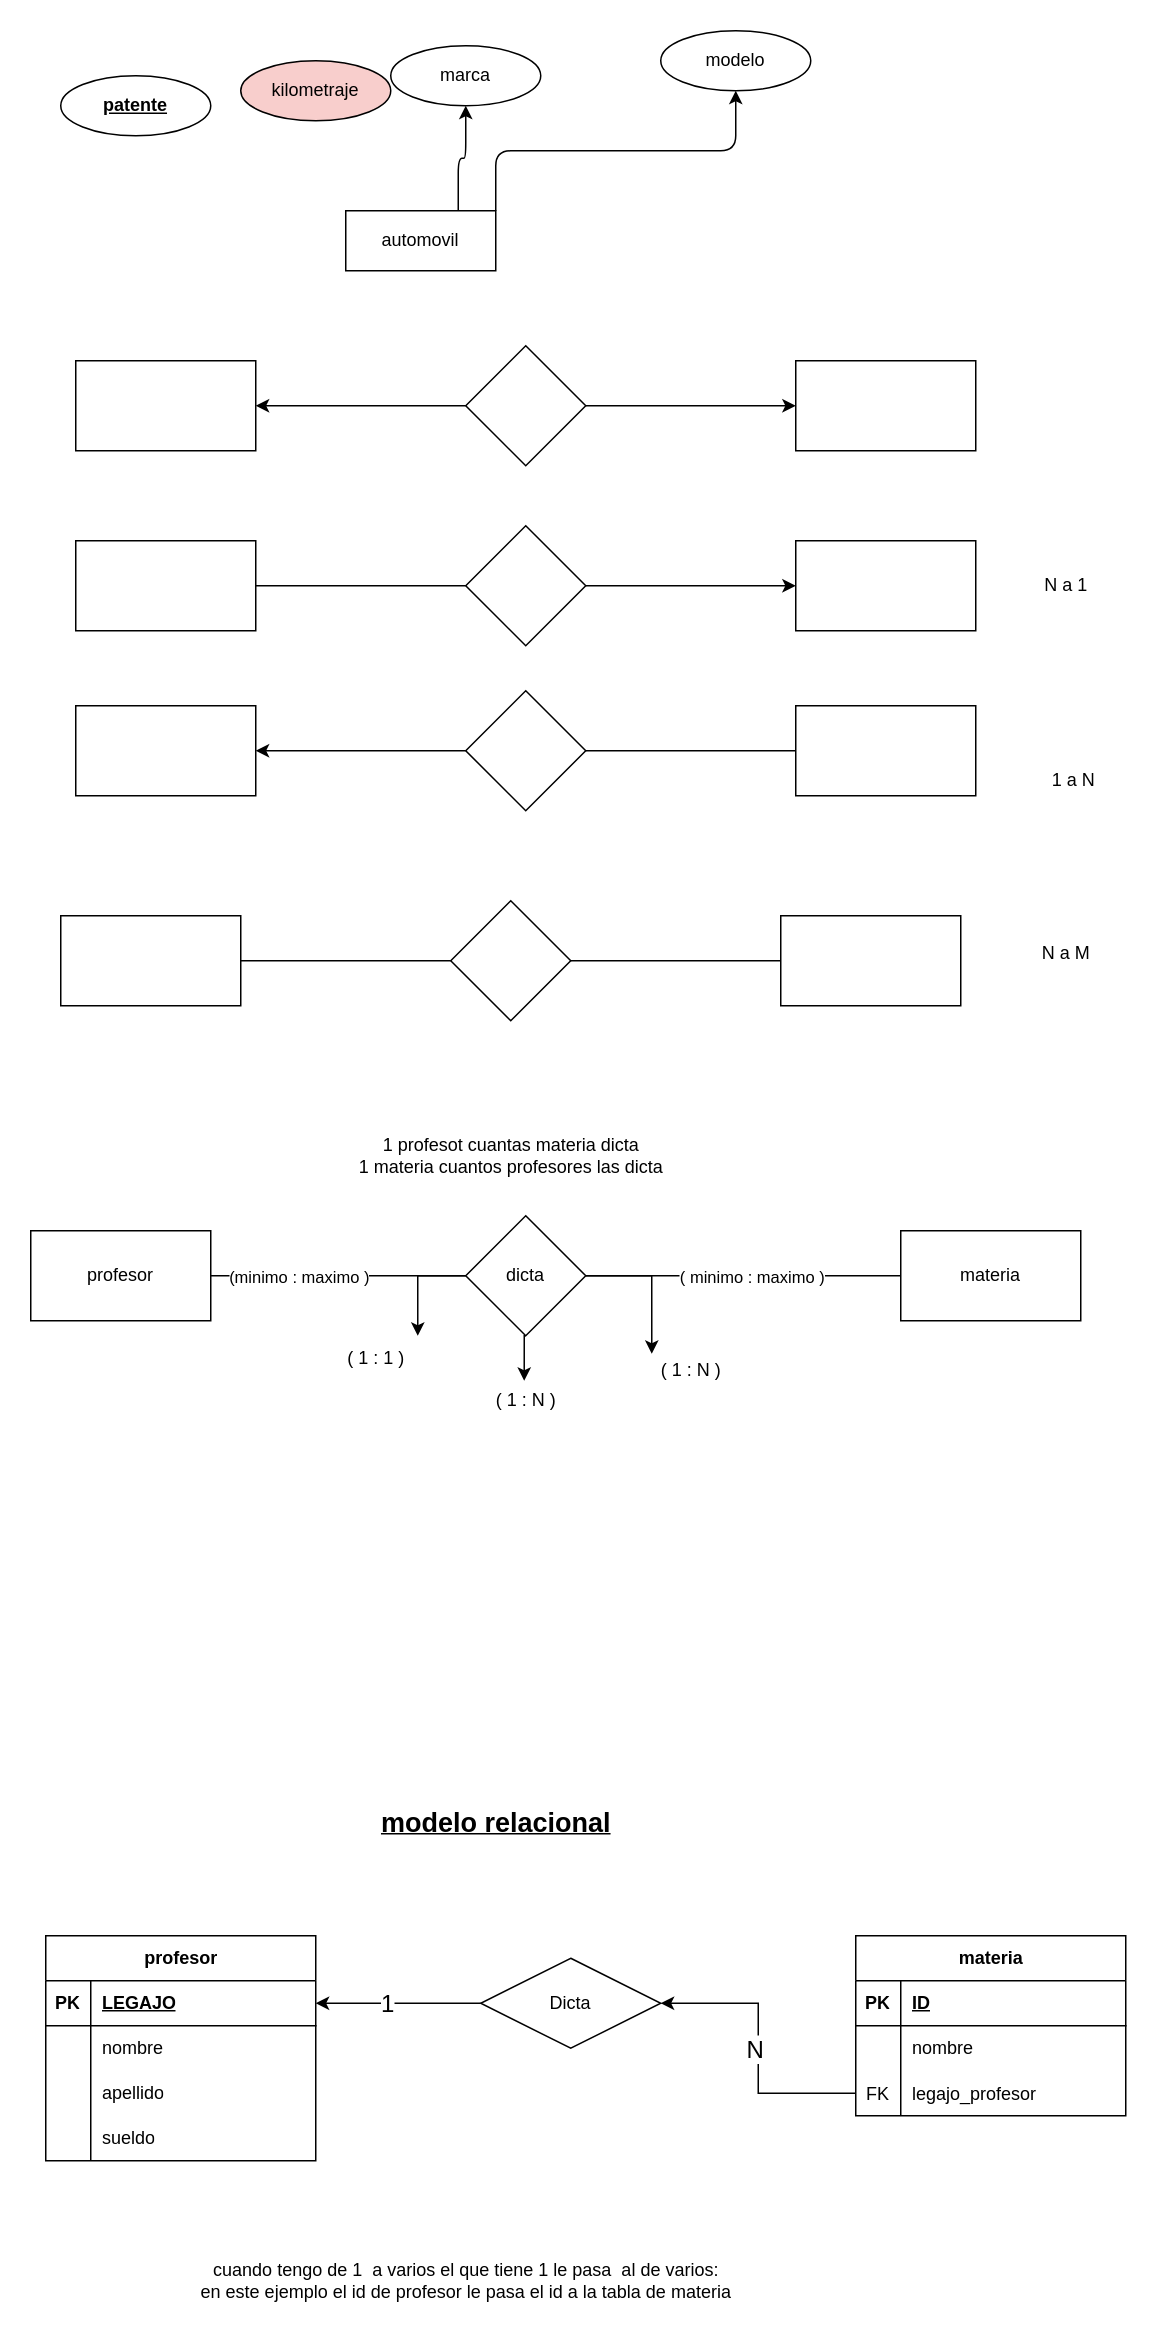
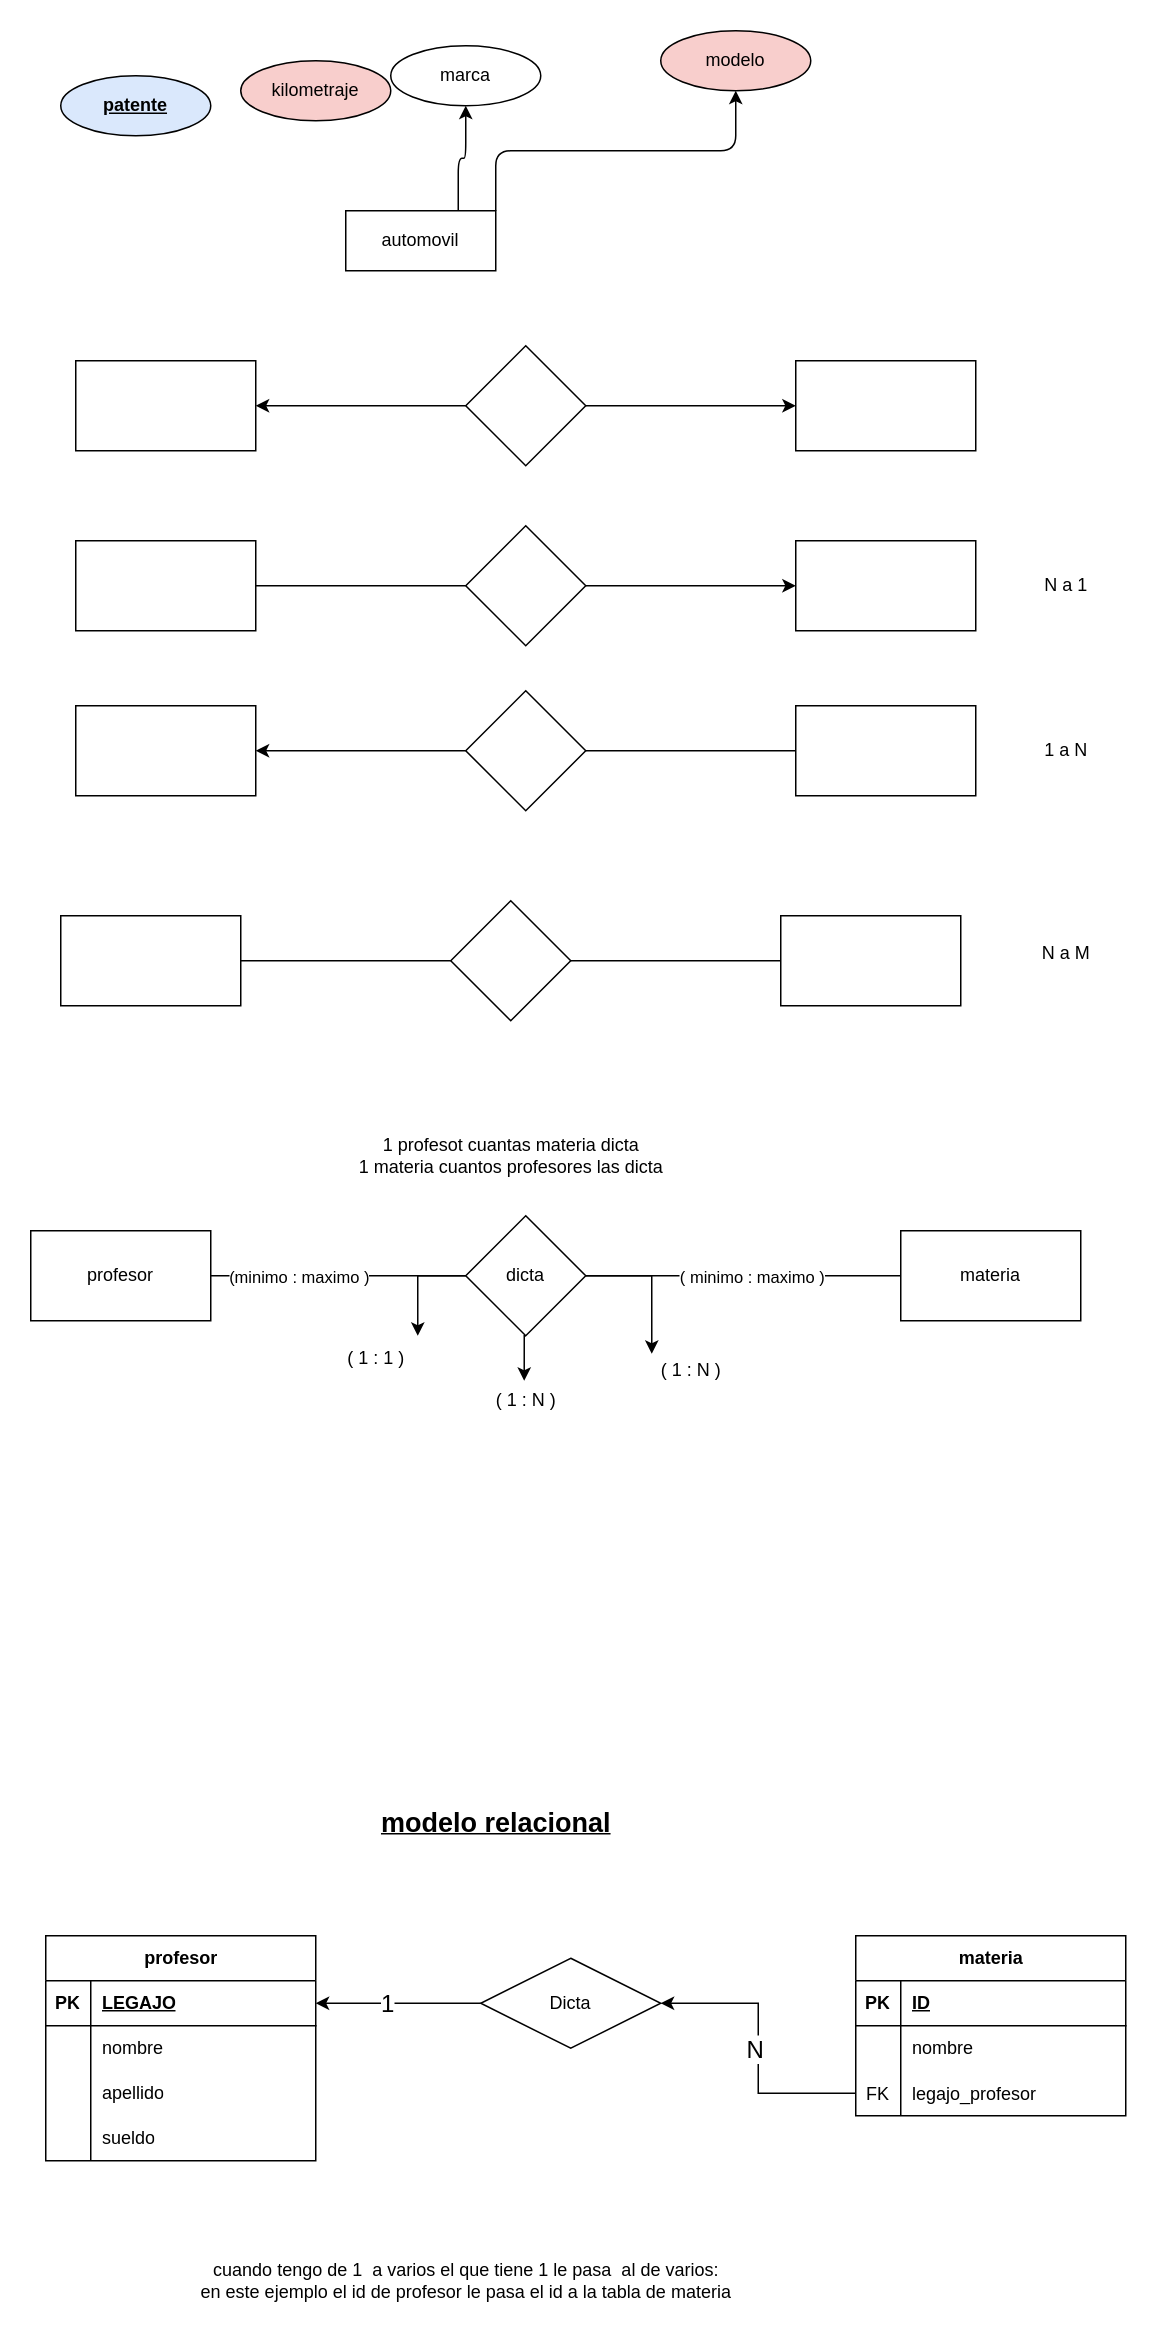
(736, 61) -> (736, 61)
(136, 106) -> (136, 106)
(1073, 781) -> (1066, 751)
